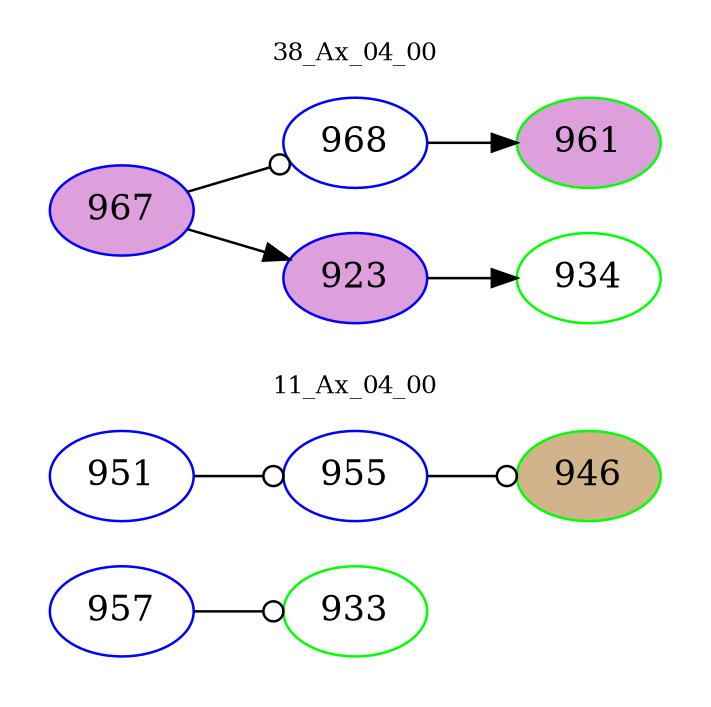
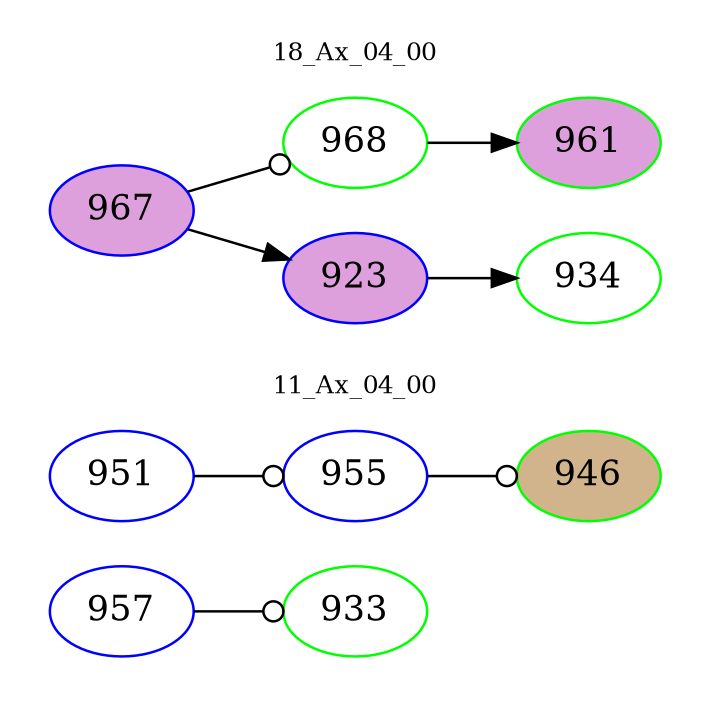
(355, 54) -> (355, 54)
(355, 143) -> (355, 143)
